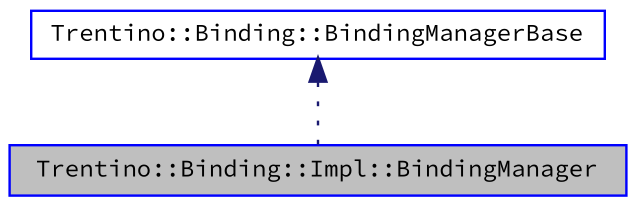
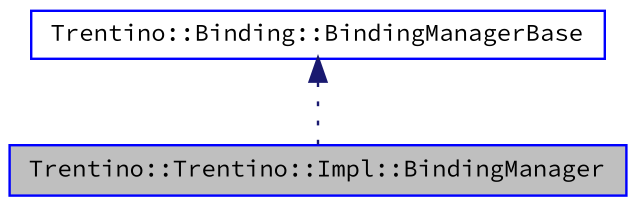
(318, 170) -> (318, 170)
